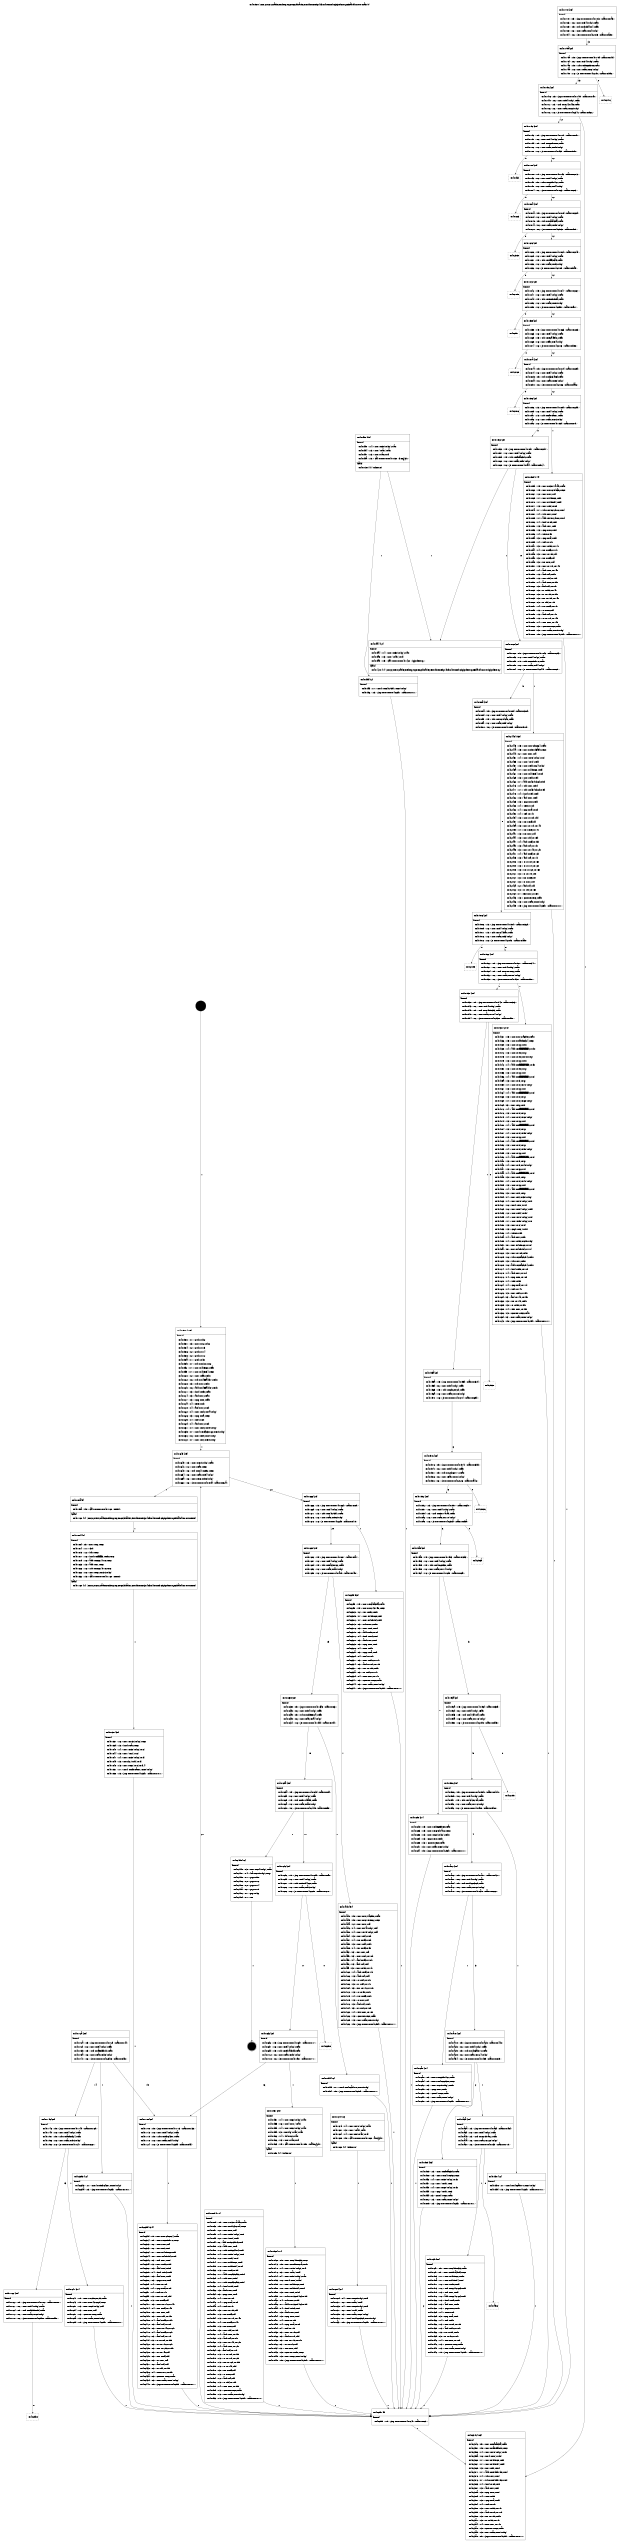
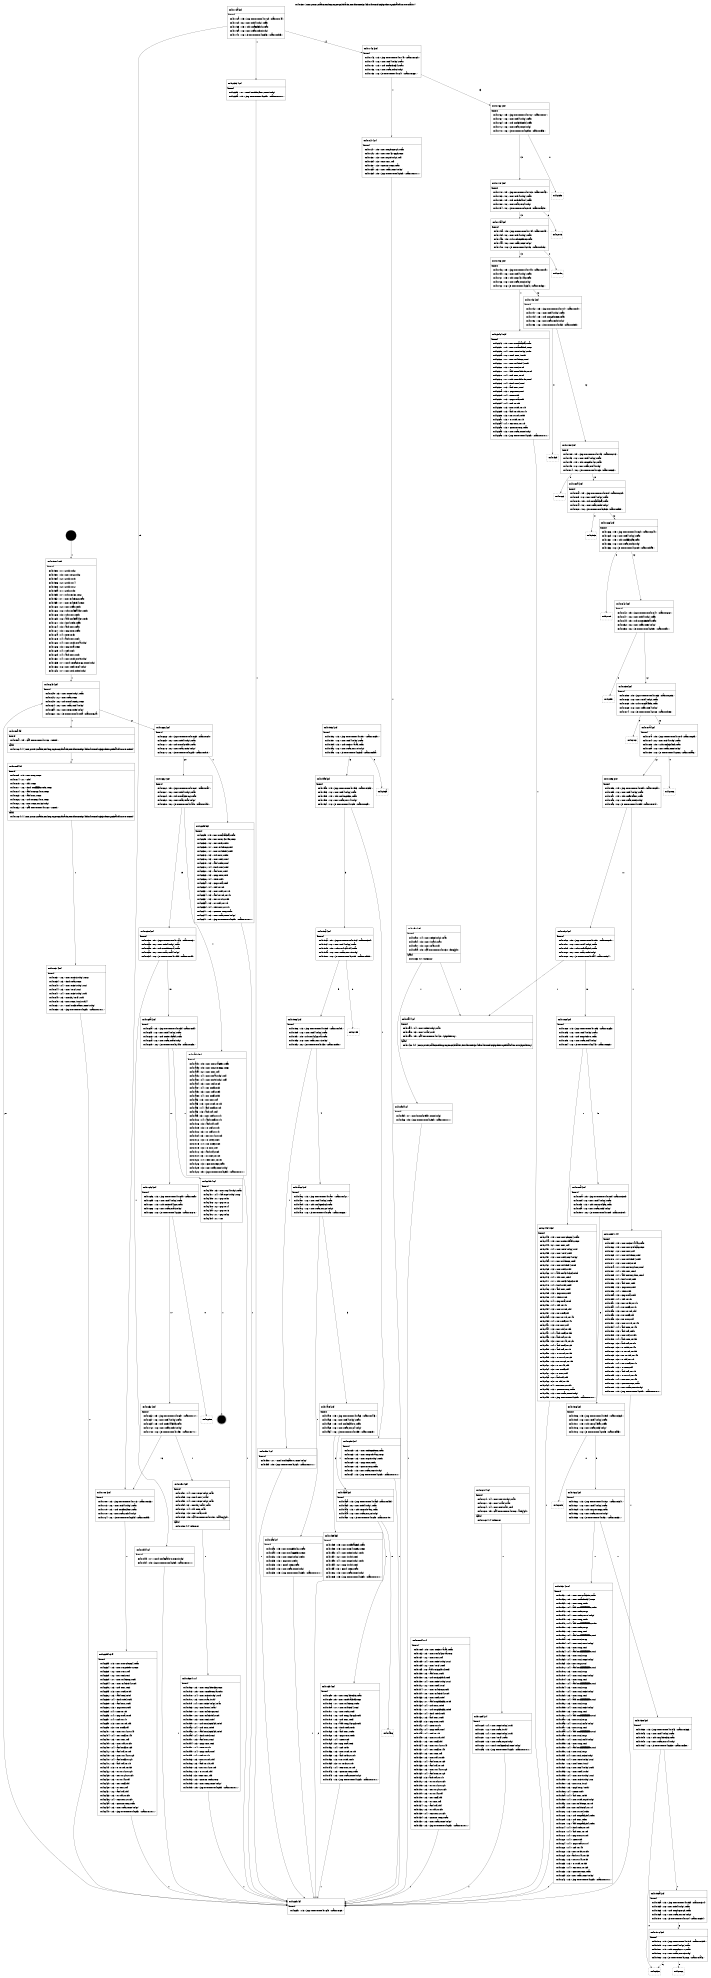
none -> (520, 157)
none -> (557, 235)
(448, 1488) -> (661, 1964)
(438, 2444) -> (536, 1257)
